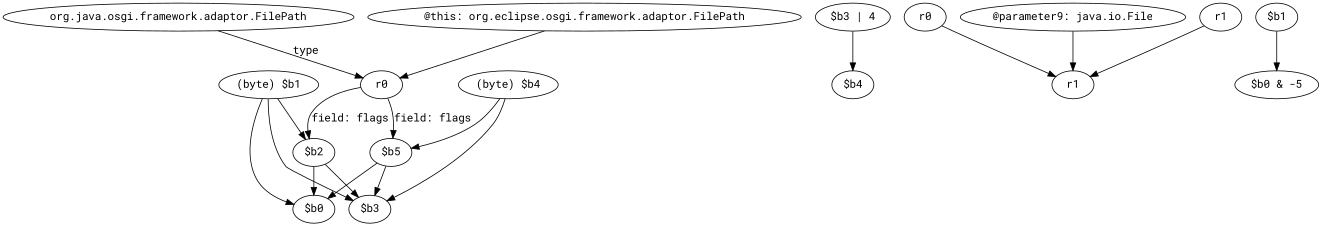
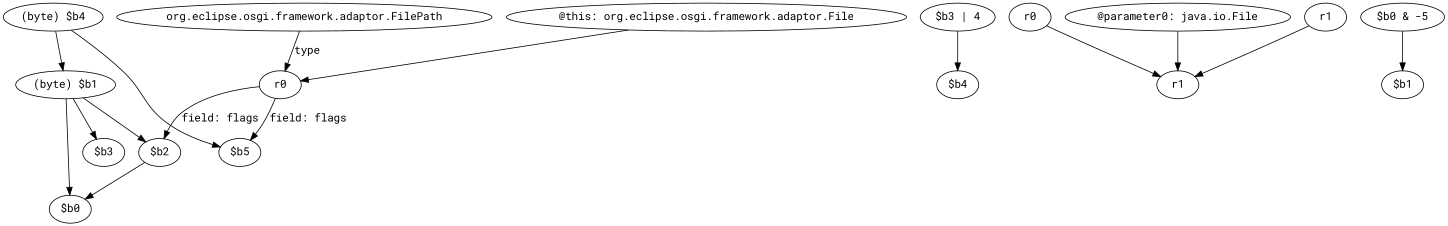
(179, 17) -> (304, 17)
(585, 17) -> (706, 17)
(1073, 17) -> (1178, 17)
(1277, 47) -> (1403, 47)
(459, 157) -> (59, 47)
(382, 177) -> none
(339, 178) -> none
(356, 178) -> none
